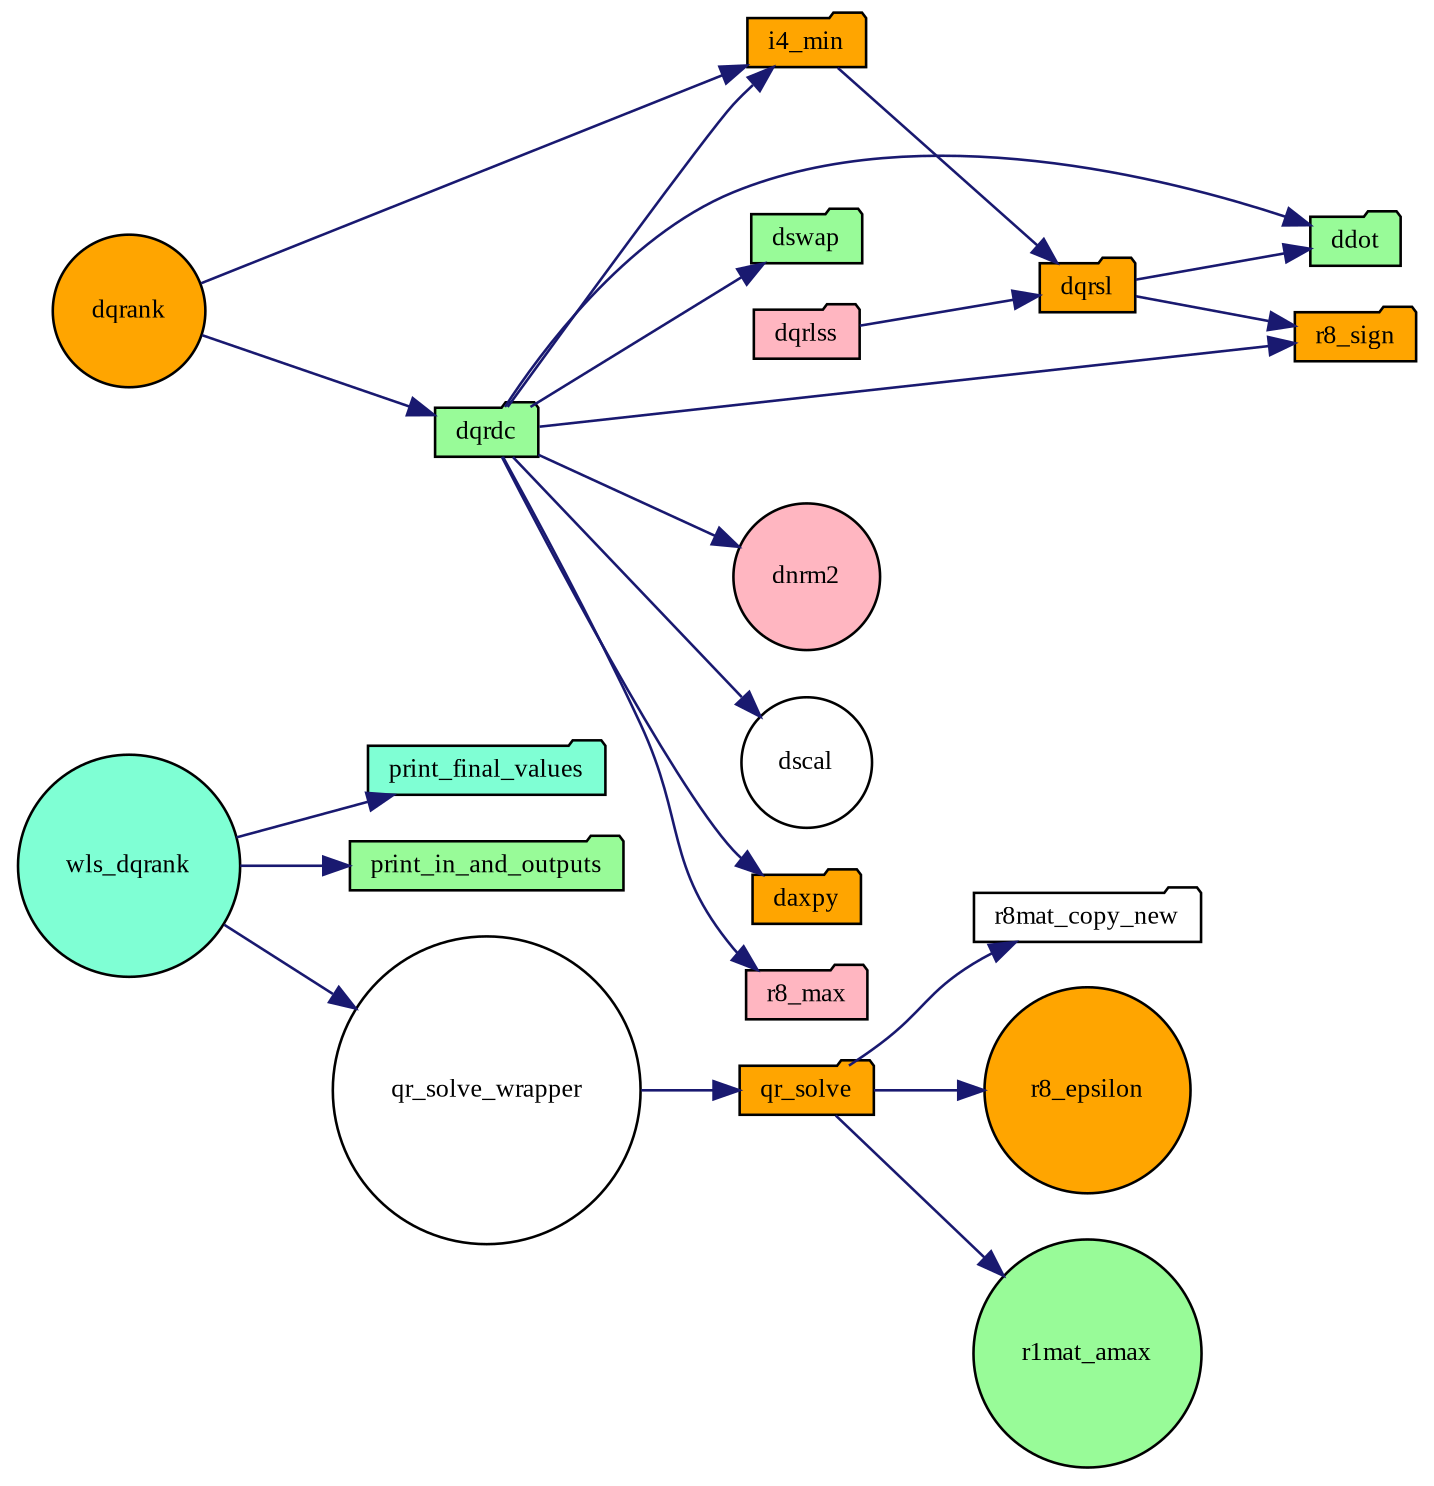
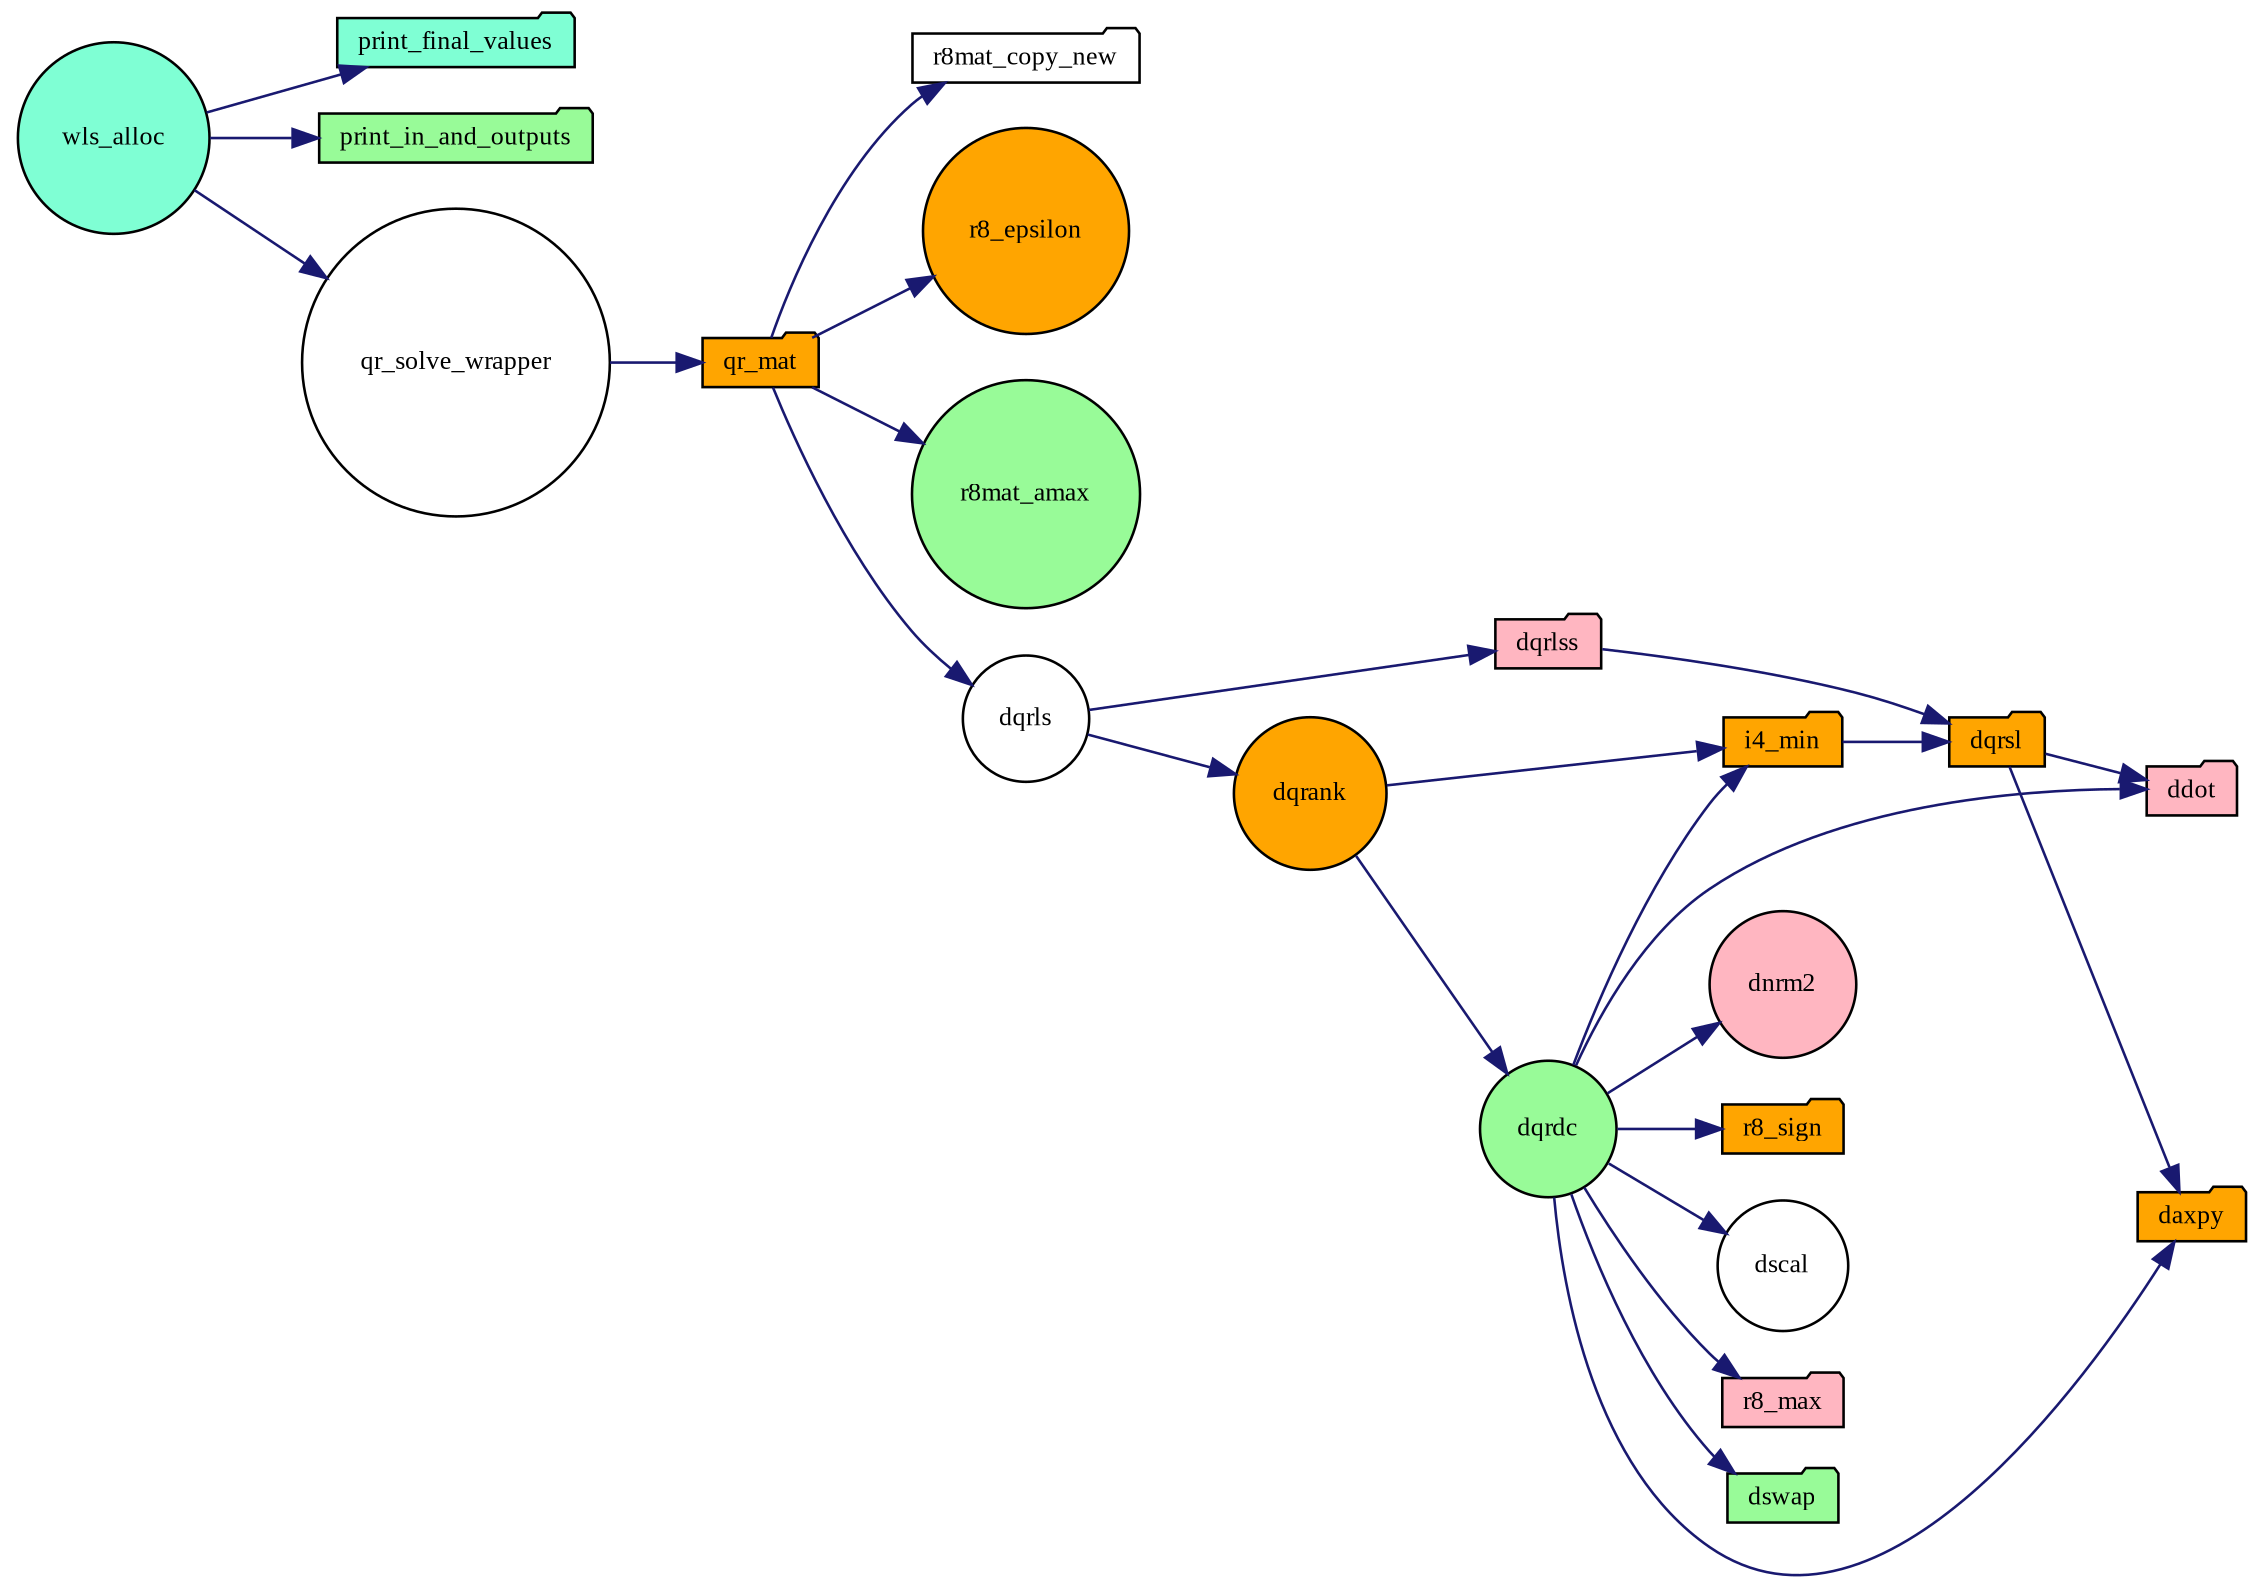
(1355, 241) -> (2192, 791)
(1202, 309) -> (2090, 967)
(487, 432) -> (1548, 1129)
none -> (1026, 719)
(129, 866) -> (114, 138)
(807, 1090) -> (761, 363)
(1088, 1353) -> (1026, 494)
